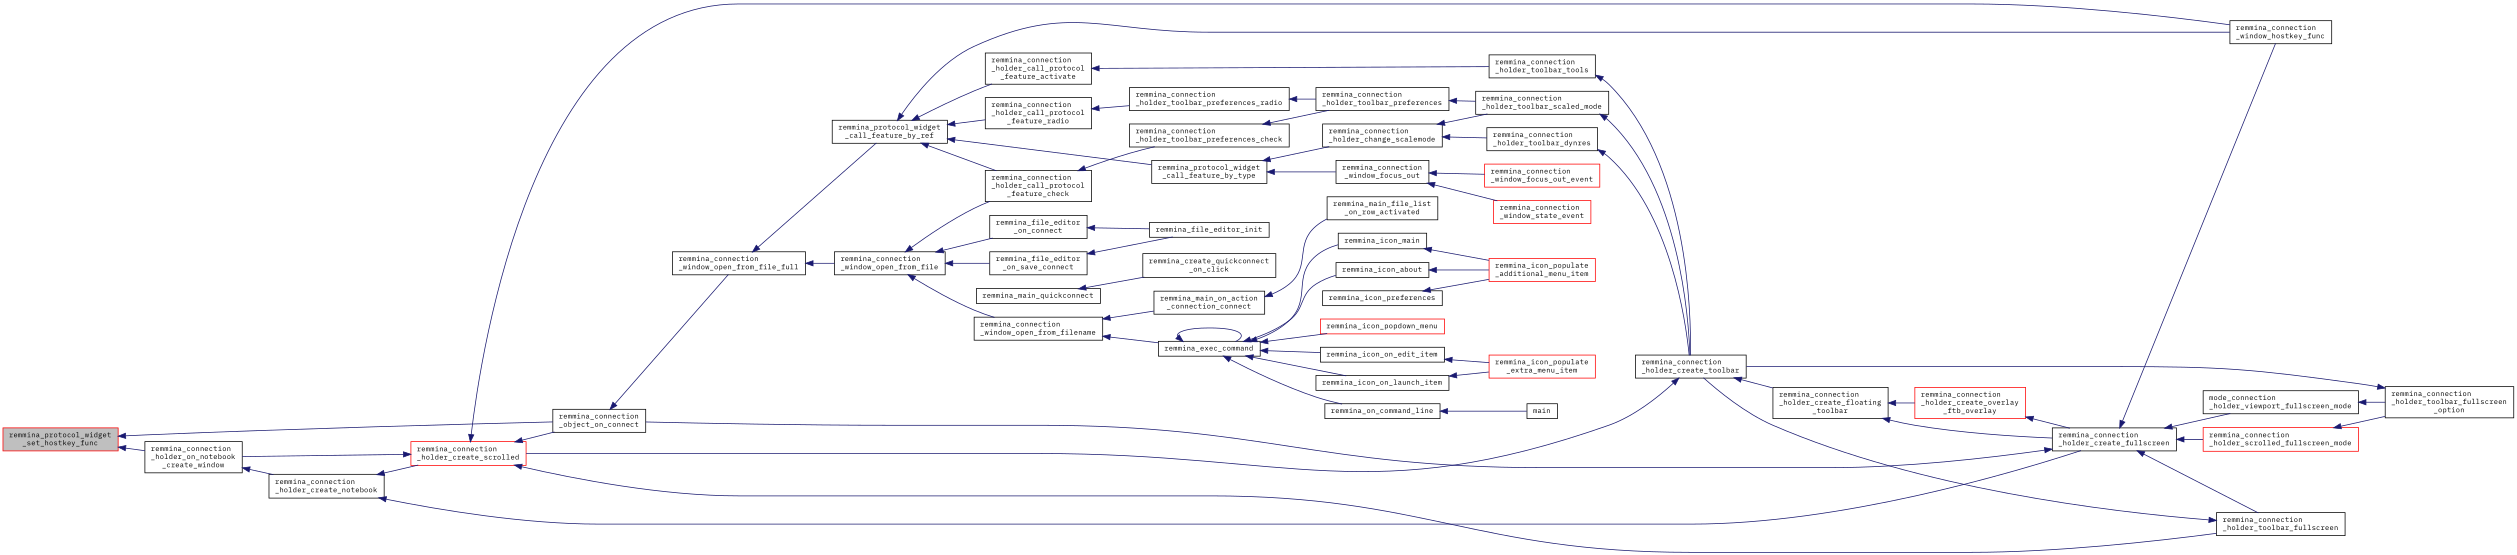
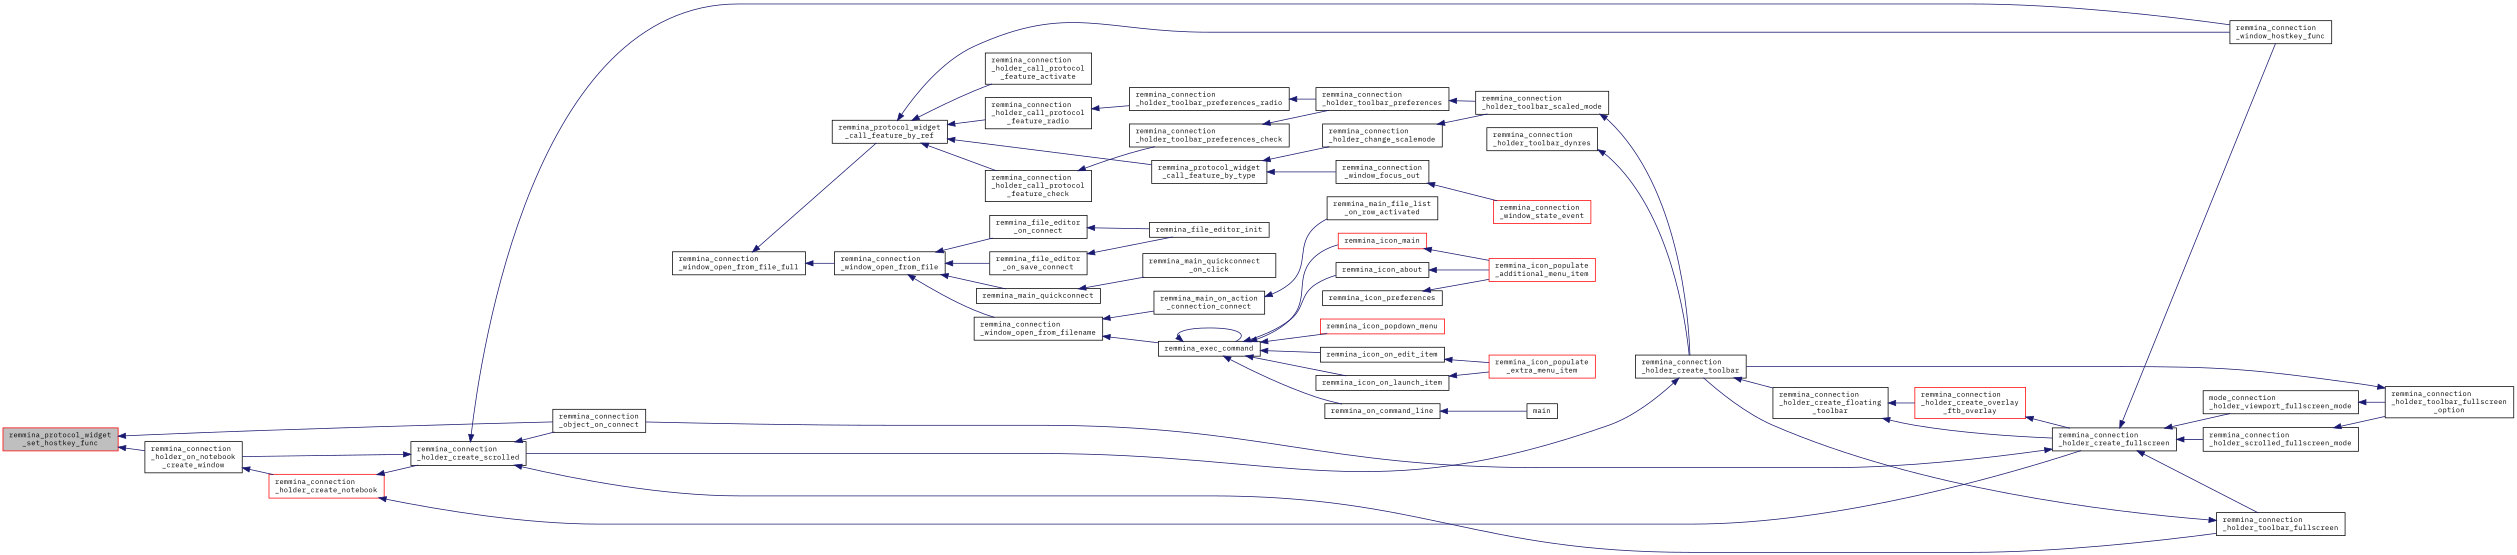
(1542, 66) -> none
(1468, 137) -> none
(1542, 176) -> none
(949, 222) -> (977, 283)
(1382, 241) -> (1382, 241)
(1209, 266) -> (1209, 266)
(672, 339) -> none
(2281, 439) -> (2281, 439)
(468, 454) -> (468, 454)
(327, 486) -> (327, 486)
